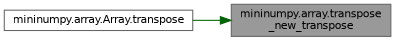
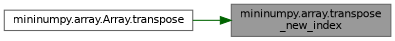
(311, 20) -> (311, 20)
